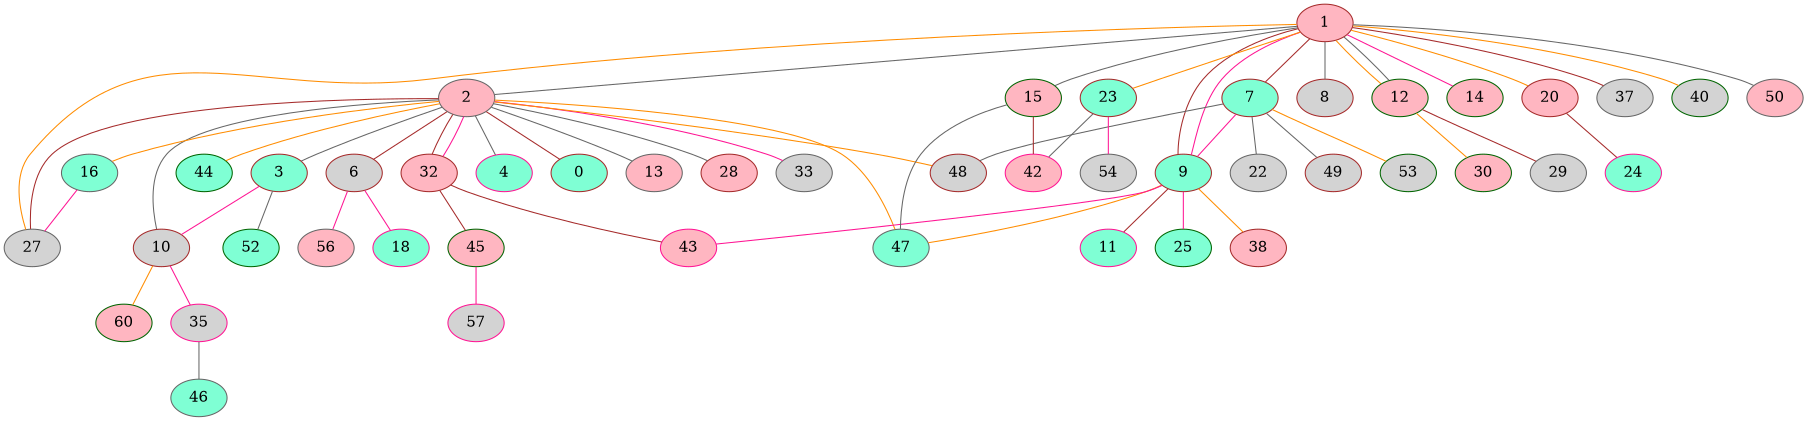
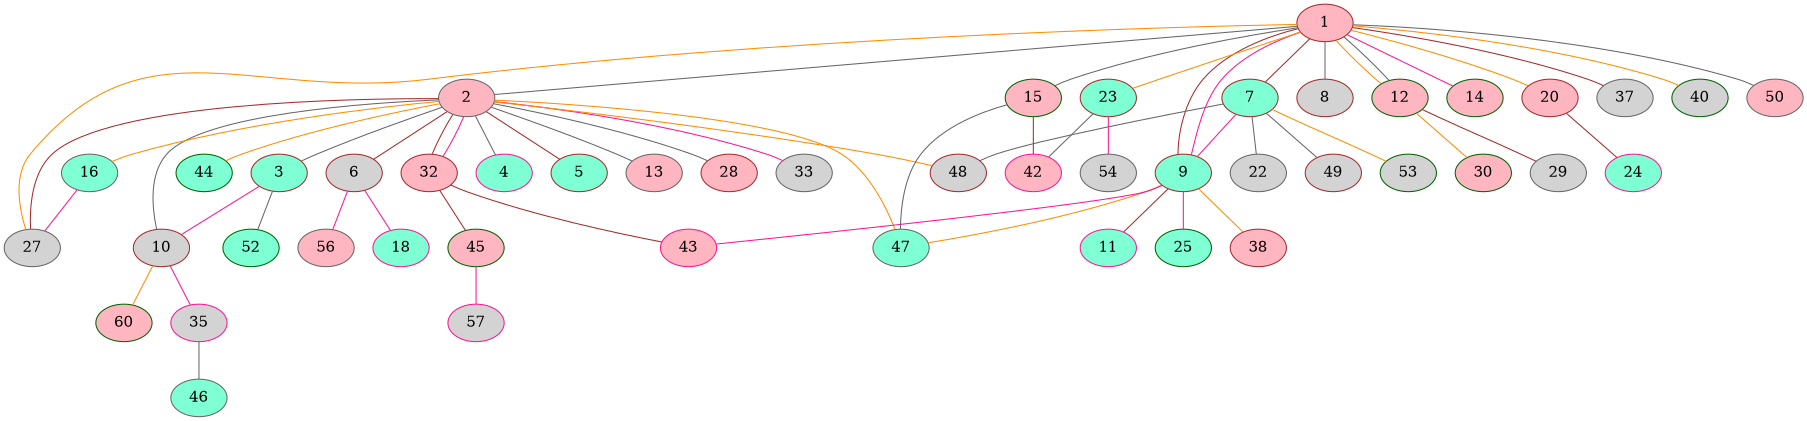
(579, 173) -> (579, 173)
